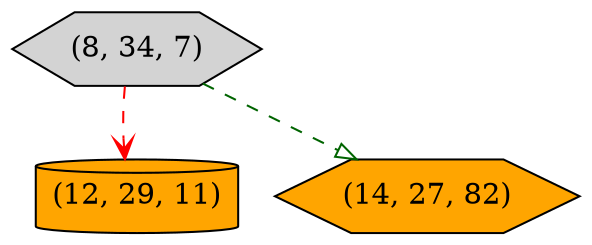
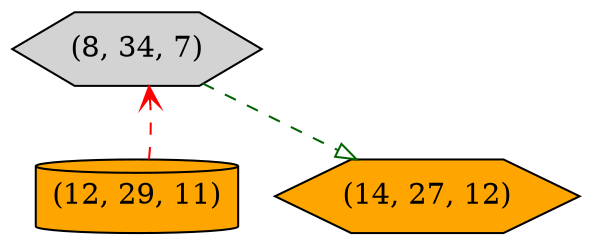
(123, 113) -> (151, 133)
(427, 196) -> (427, 196)
